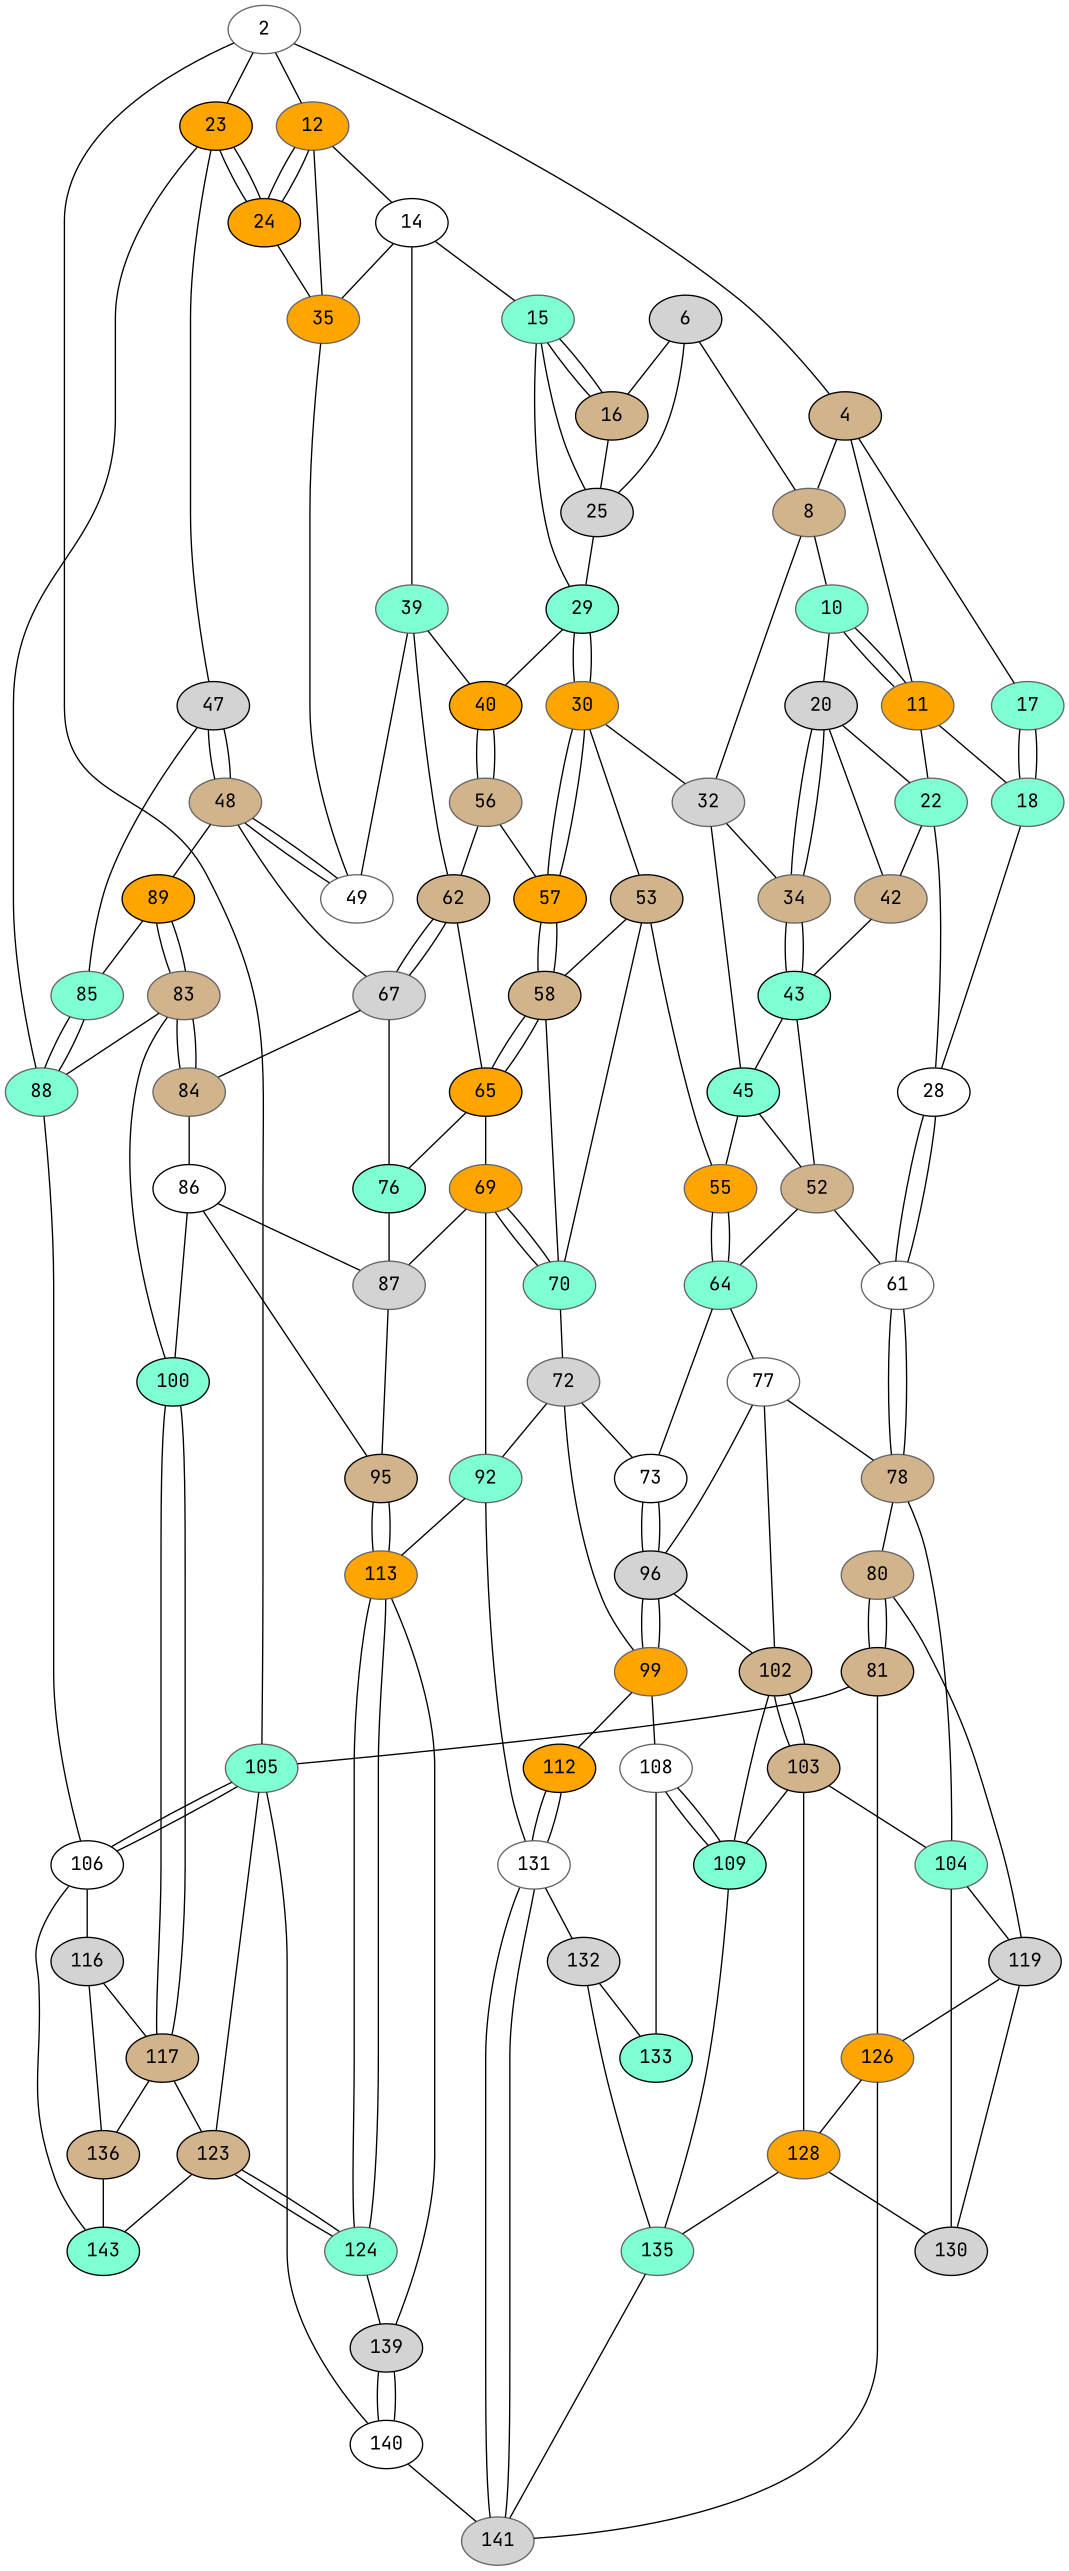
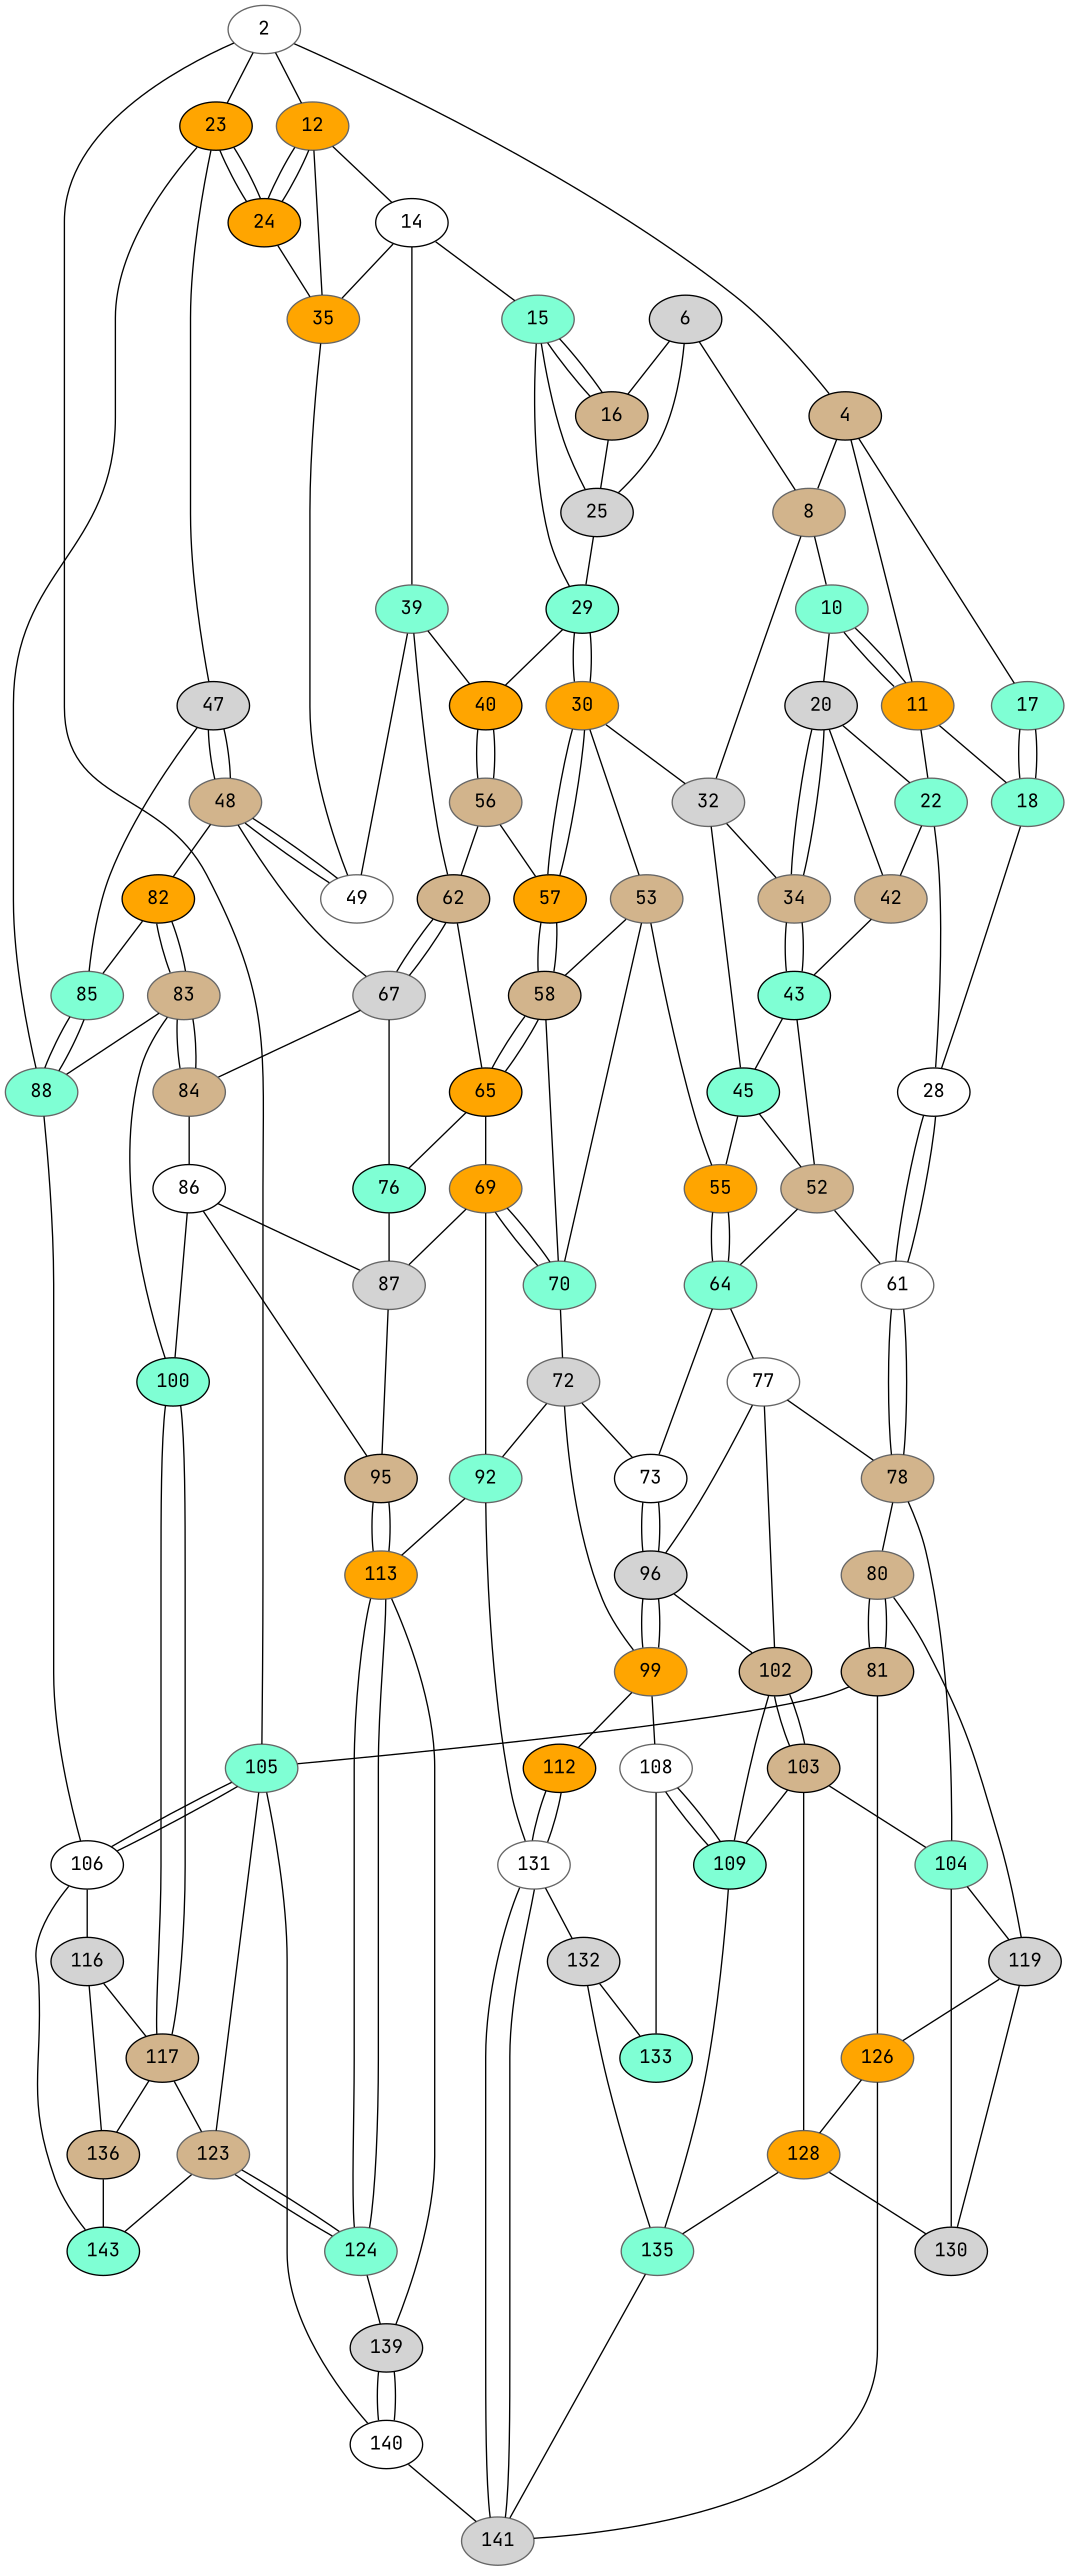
(158, 899) -> (158, 899)
(647, 899) -> (647, 899)
(213, 2155) -> (213, 2155)
